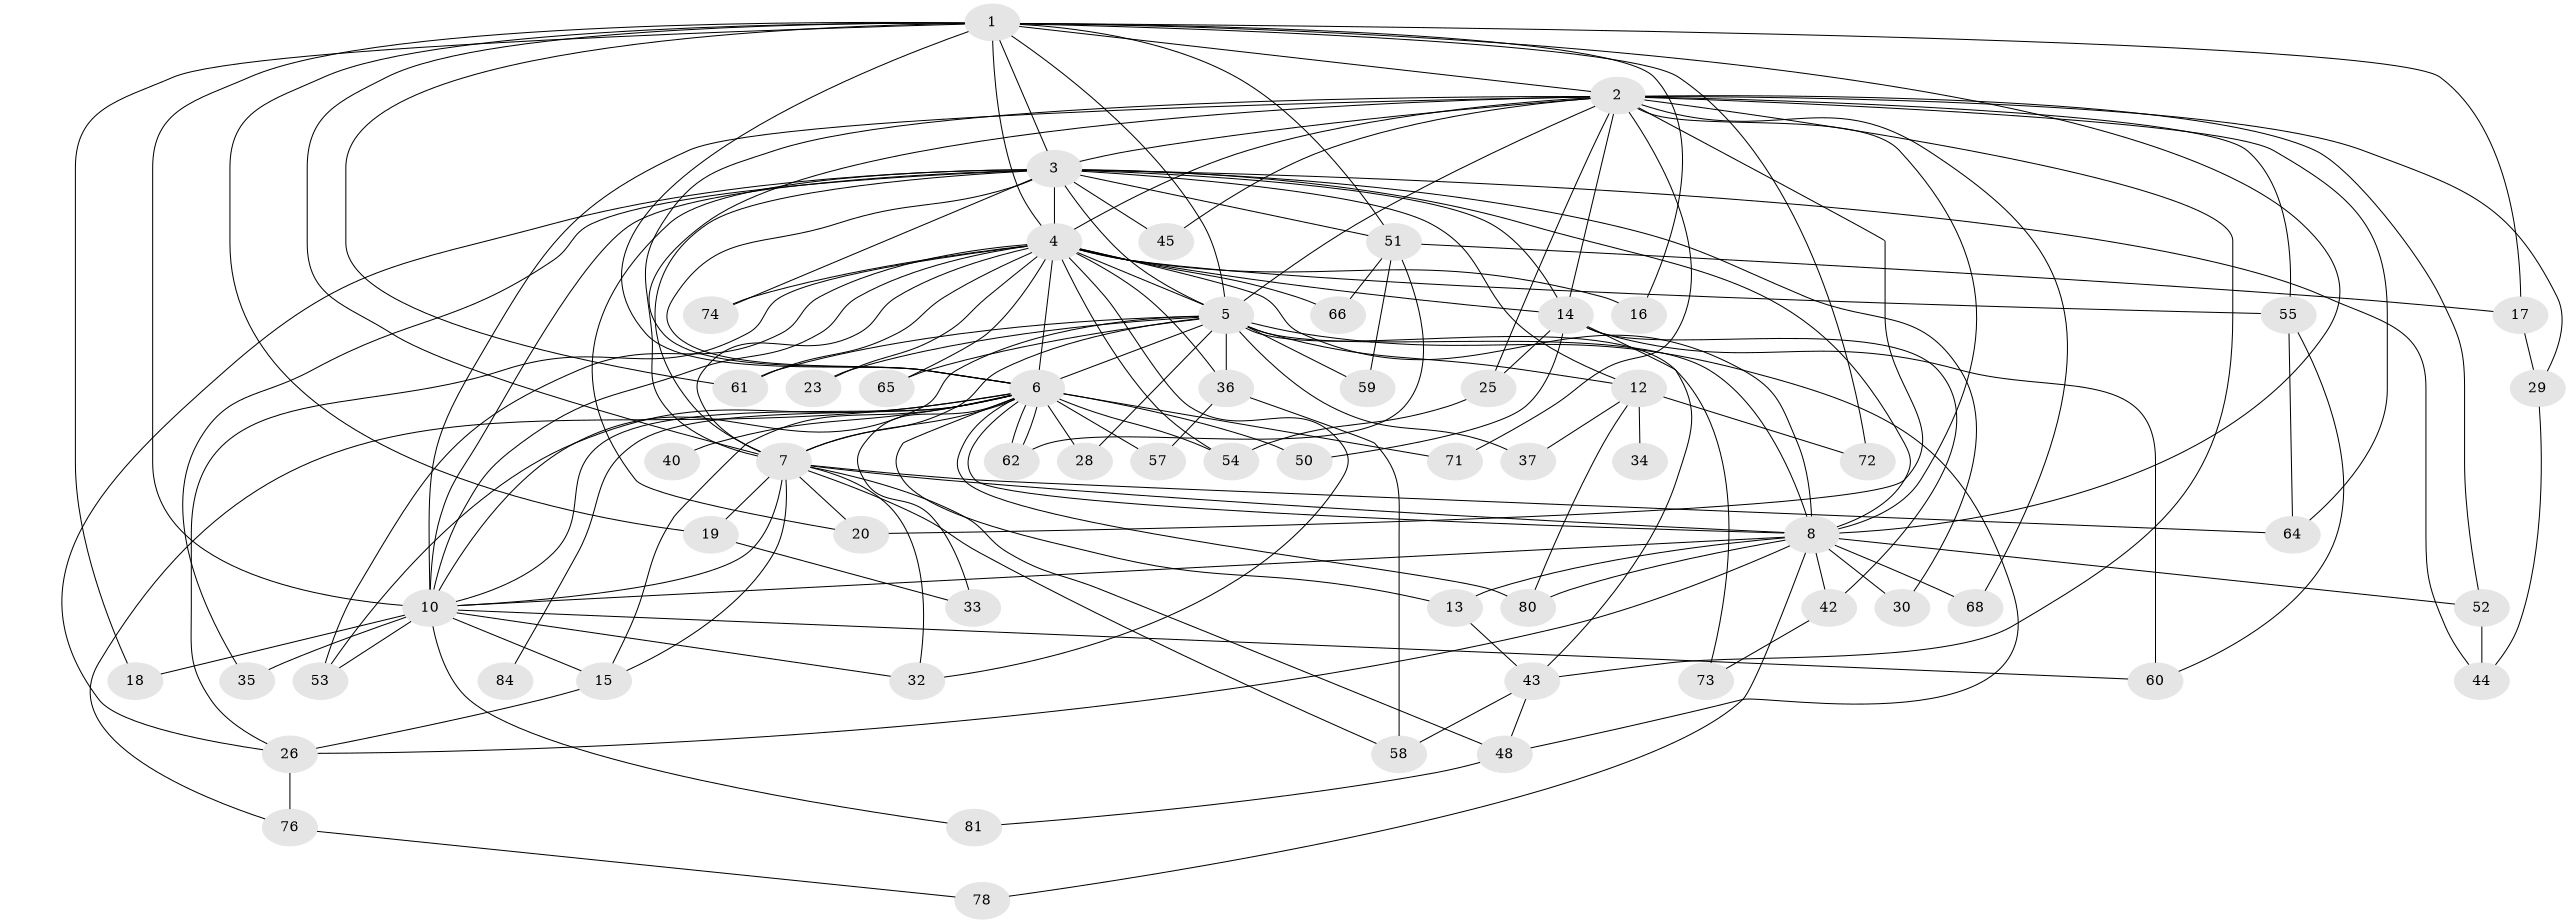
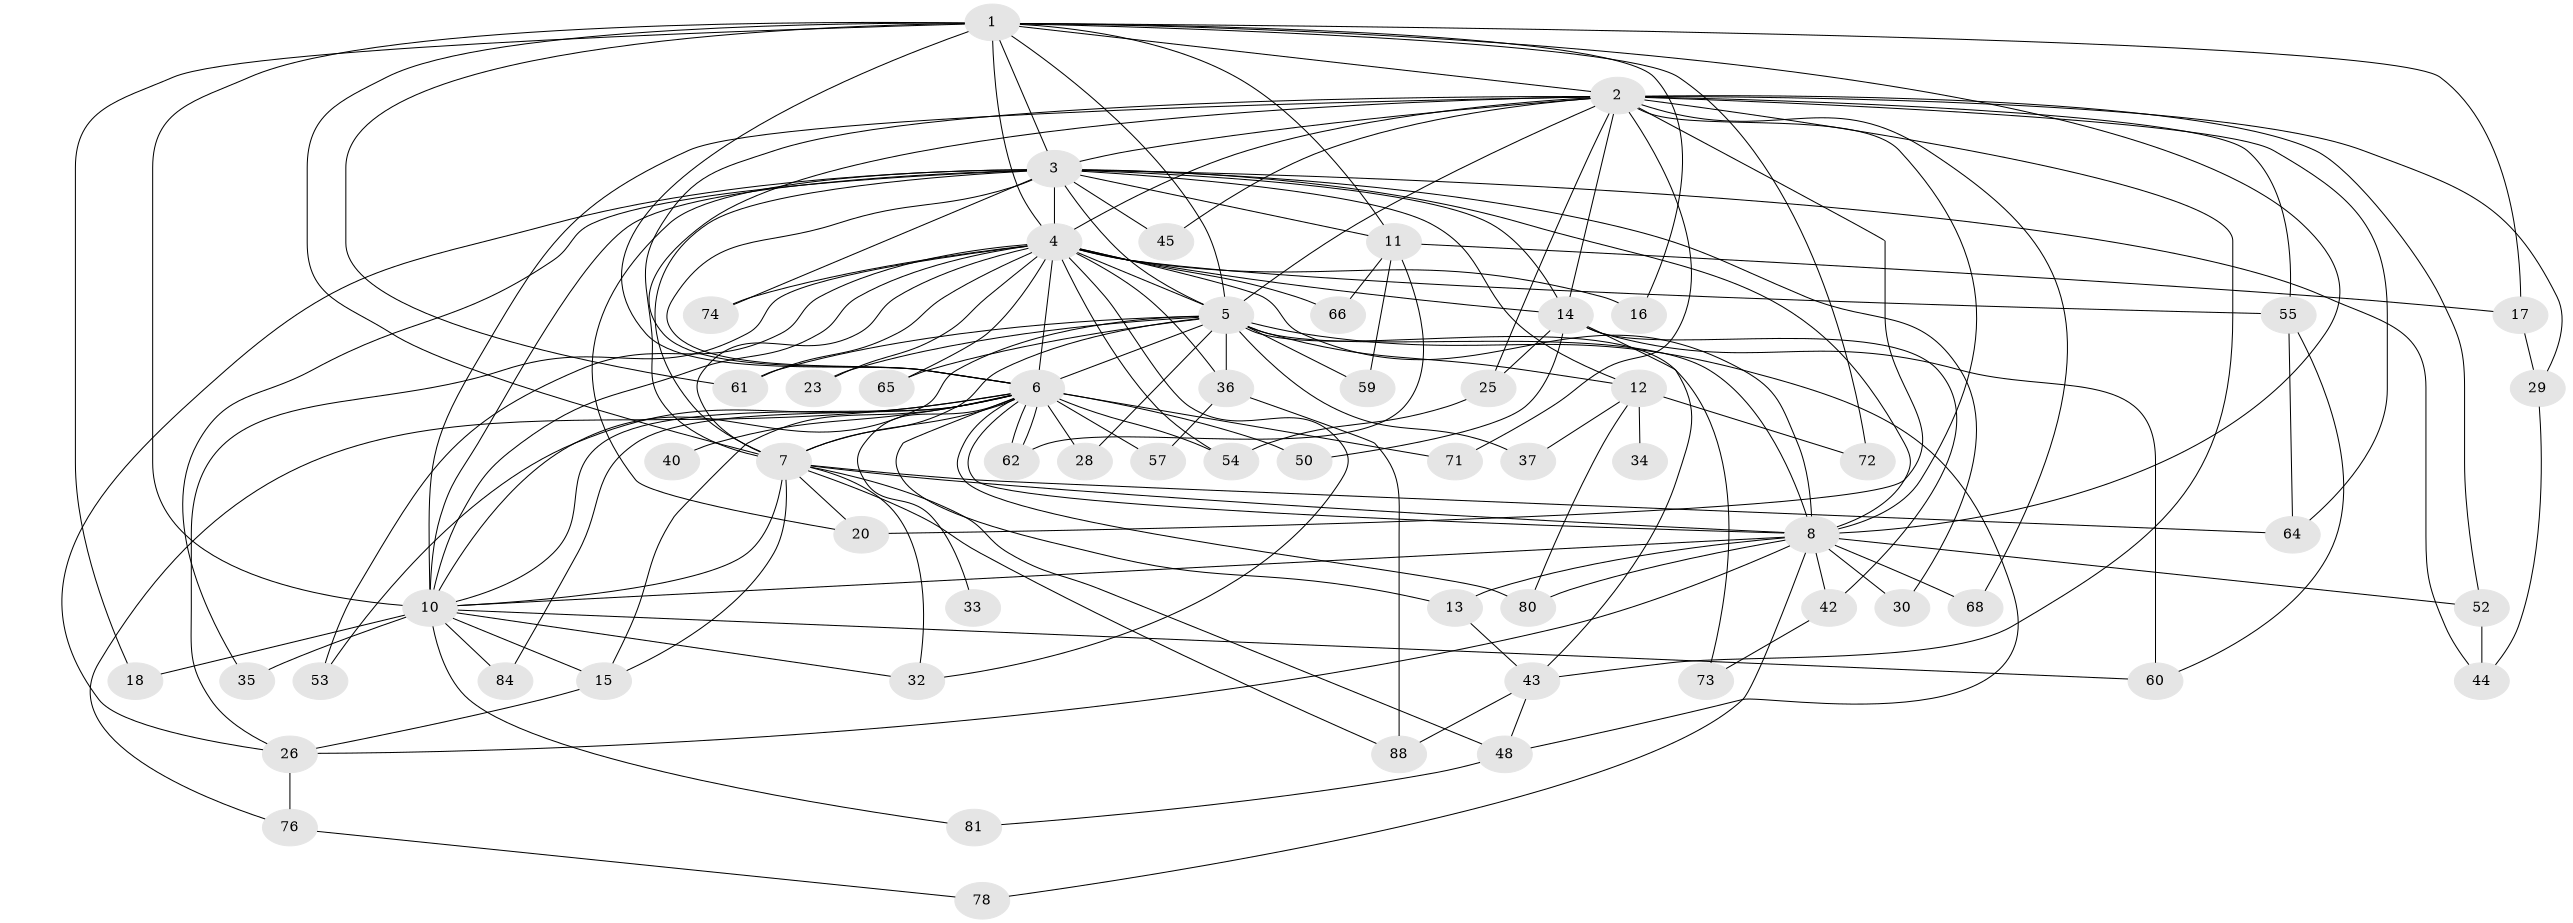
(1394, 242) -> (1394, 242)
(711, 535) -> none
(375, 645) -> (468, 645)
(1399, 754) -> (1399, 754)
